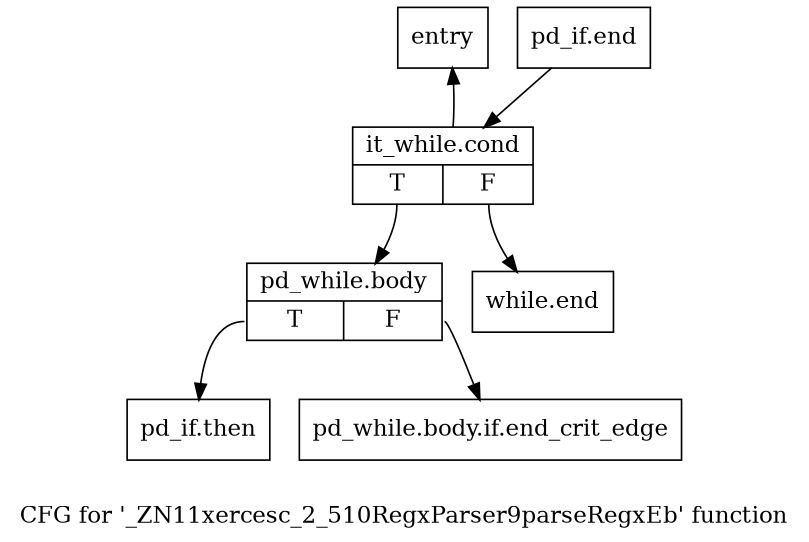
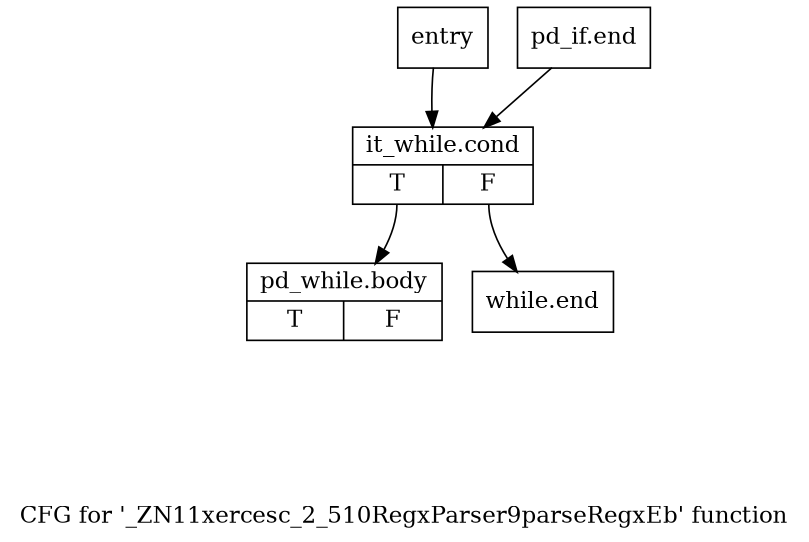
(454, 106) -> (432, 89)
(198, 430) -> none
(490, 430) -> none
